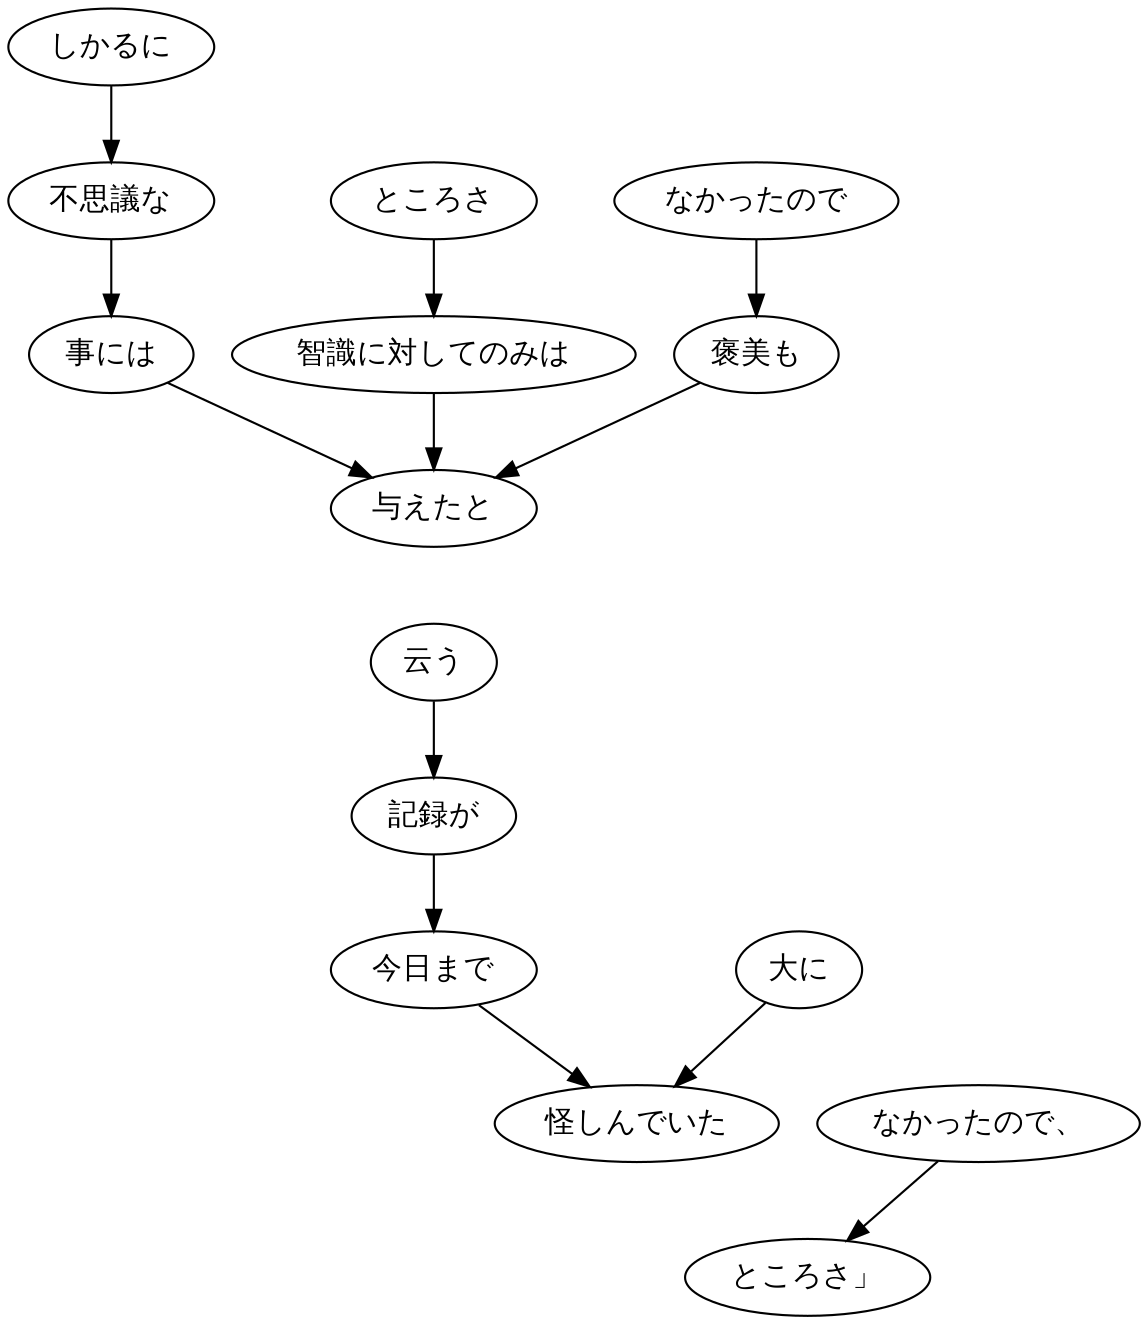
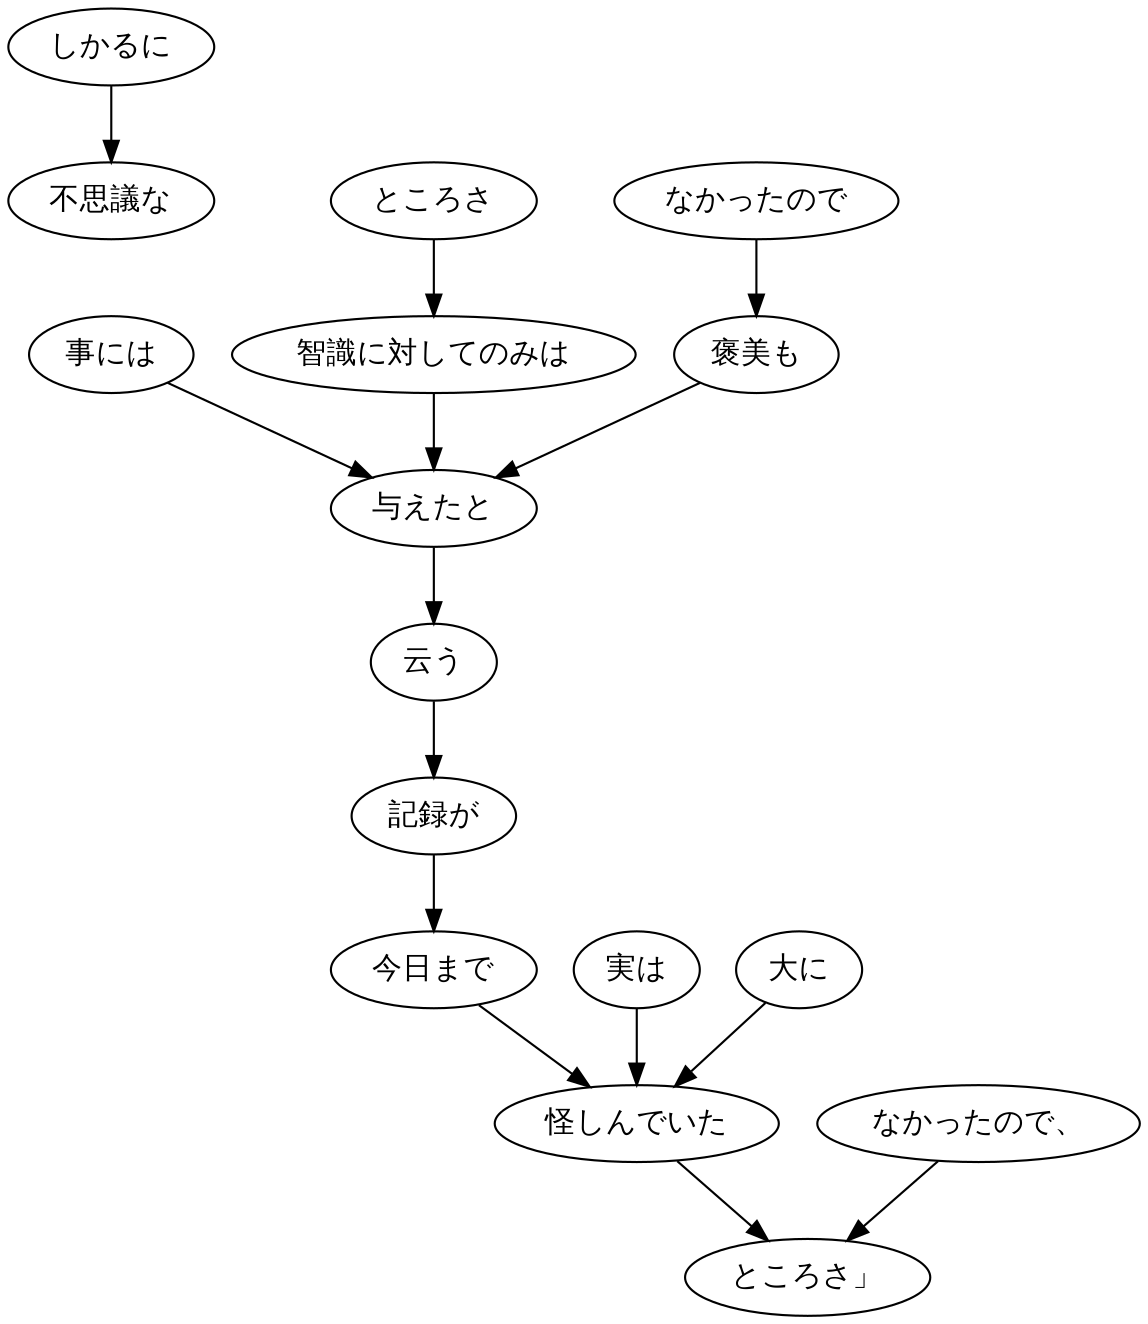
(111, 267) -> none
none -> (434, 575)
none -> (637, 970)
none -> (715, 1194)
